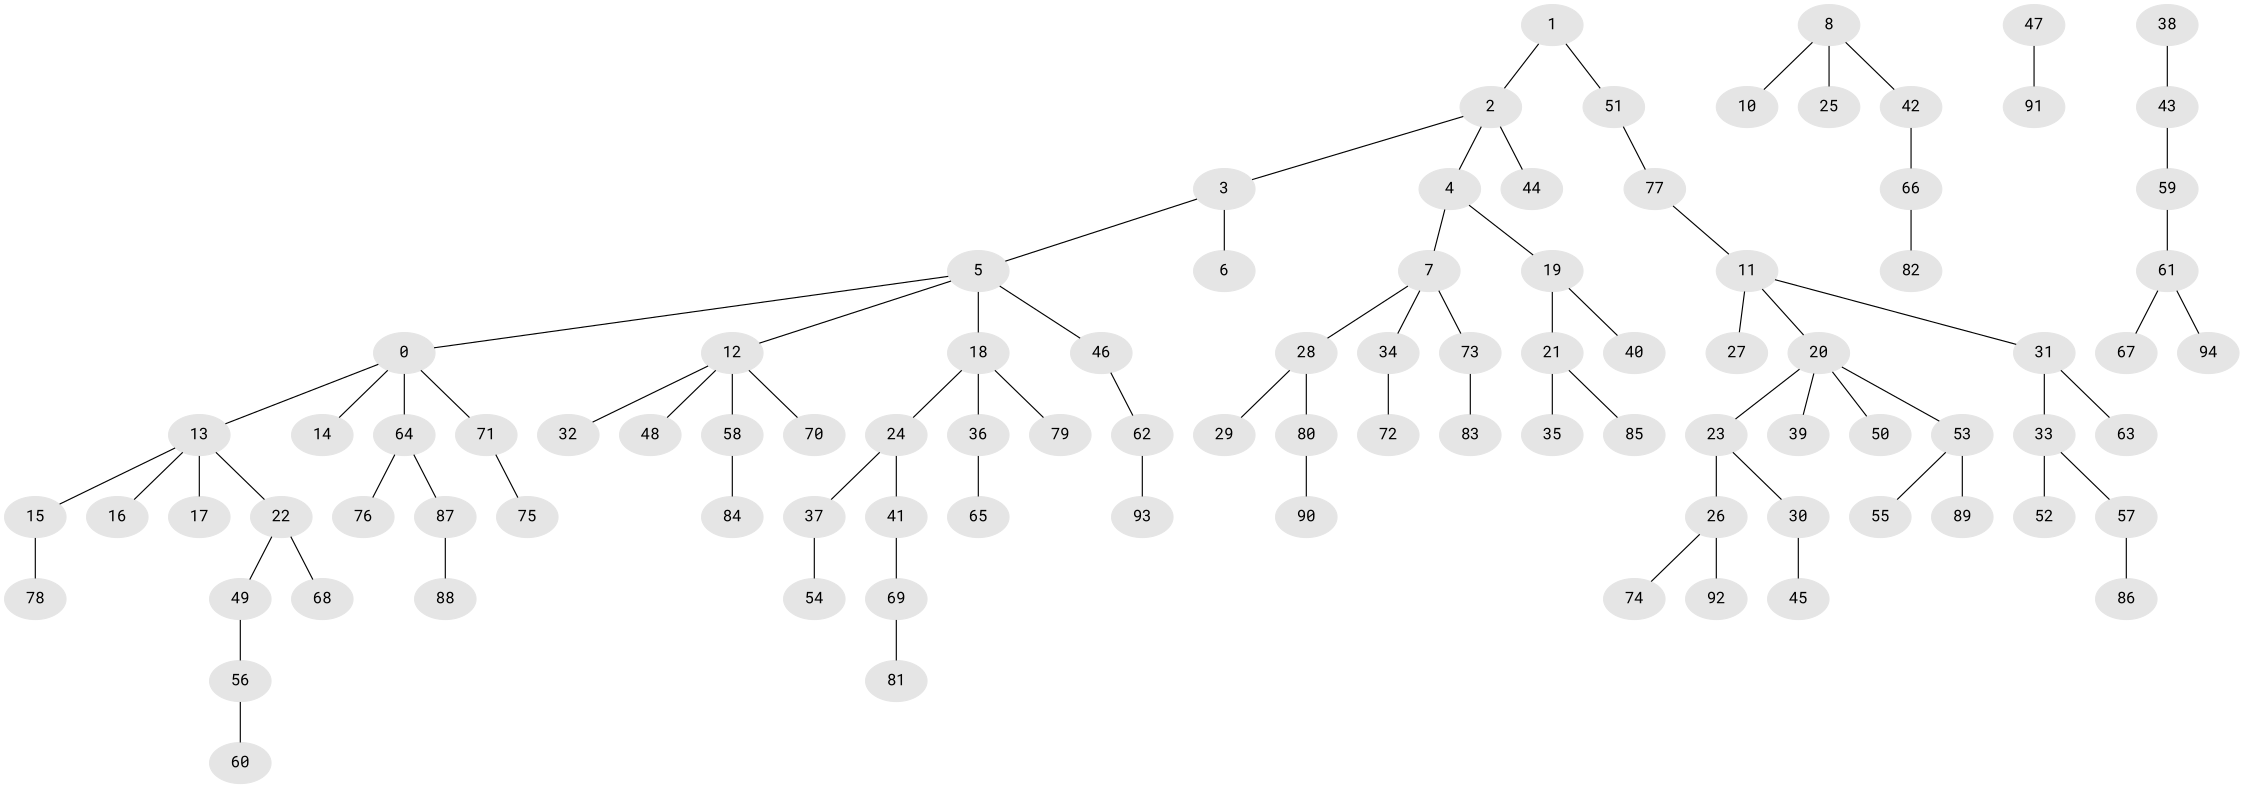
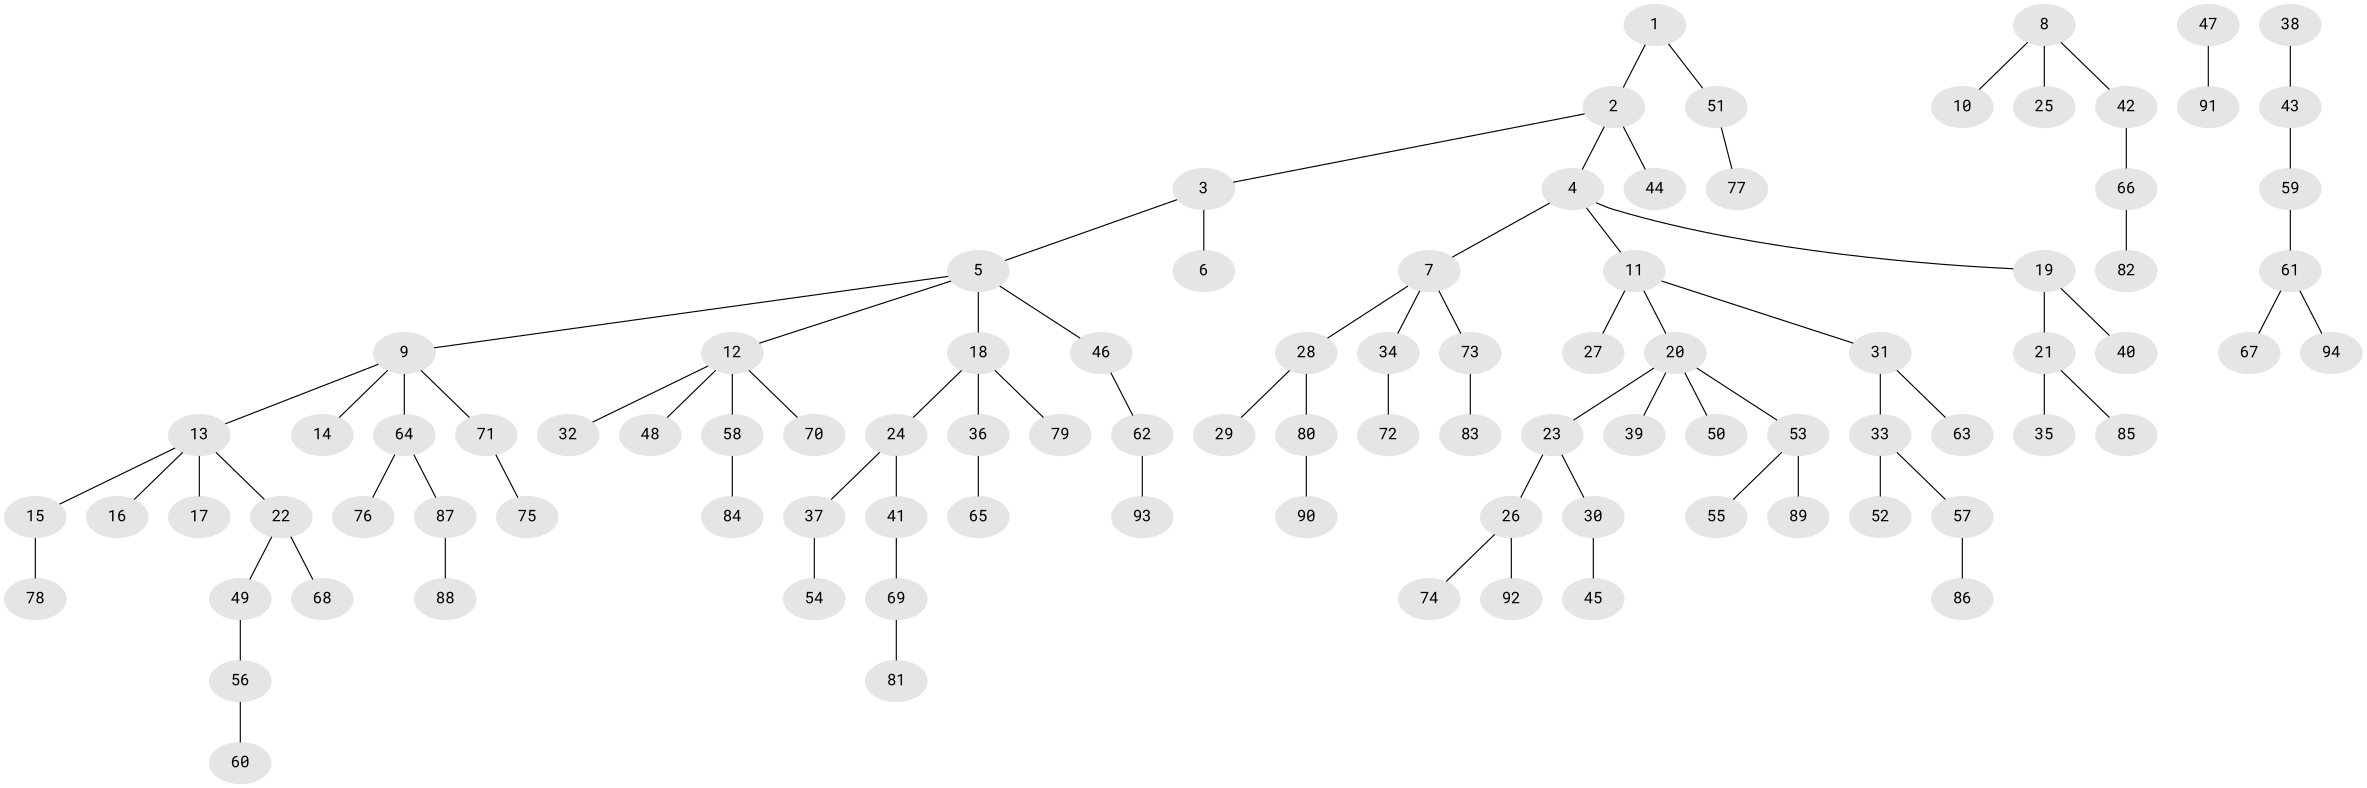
(1701, 230) -> (1604, 230)
(404, 353) -> (404, 353)
